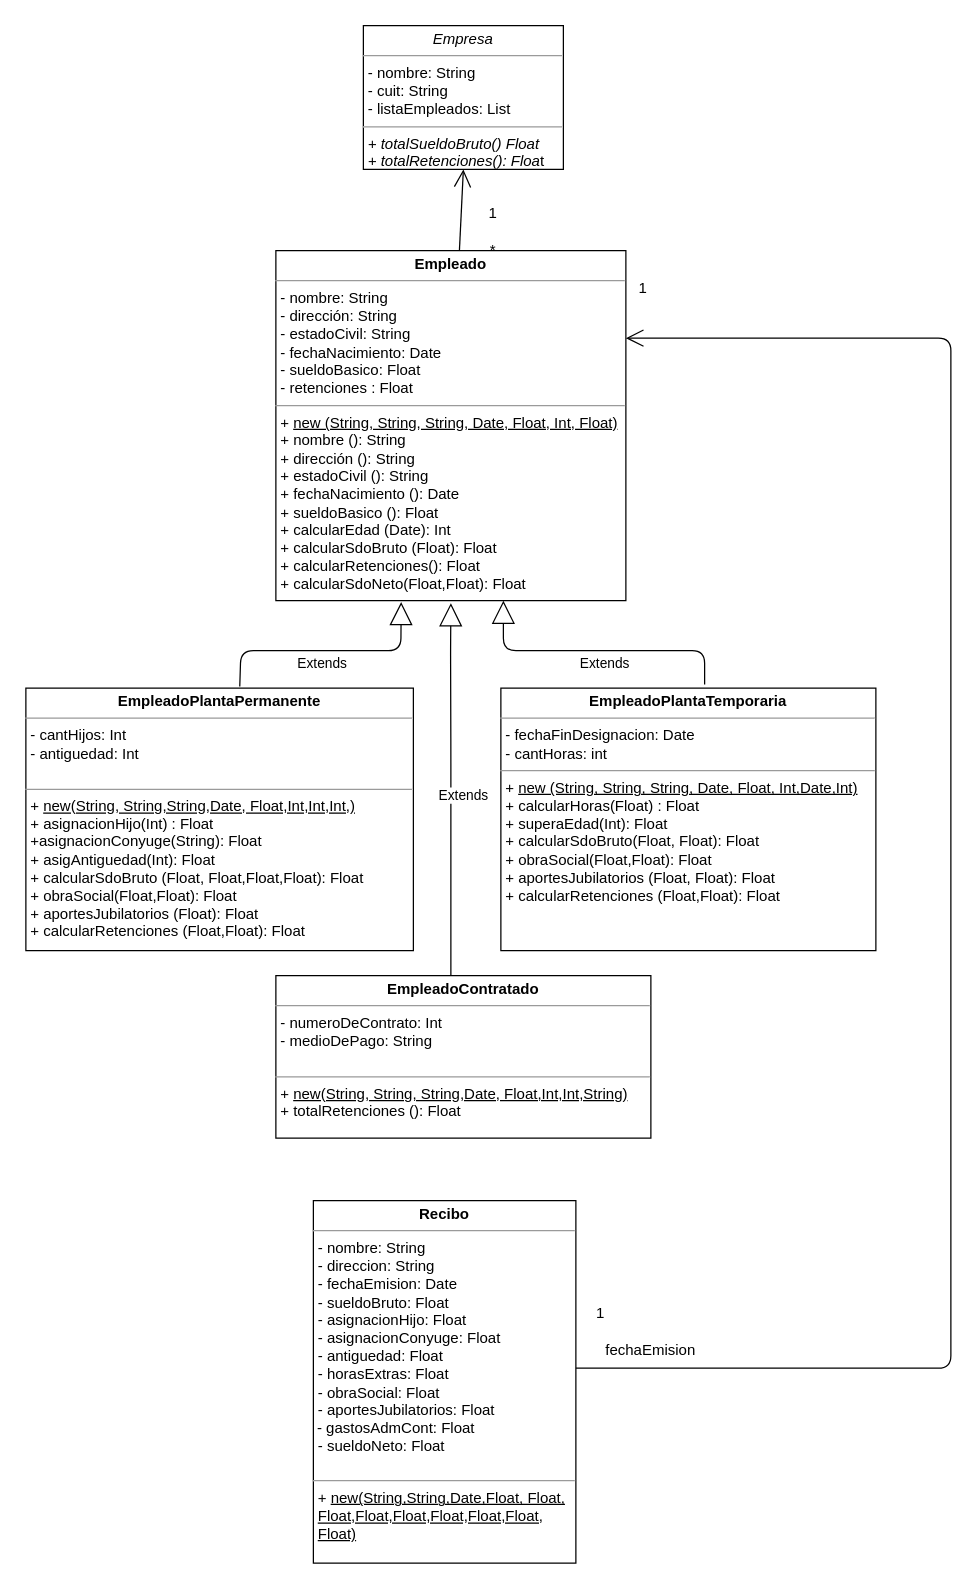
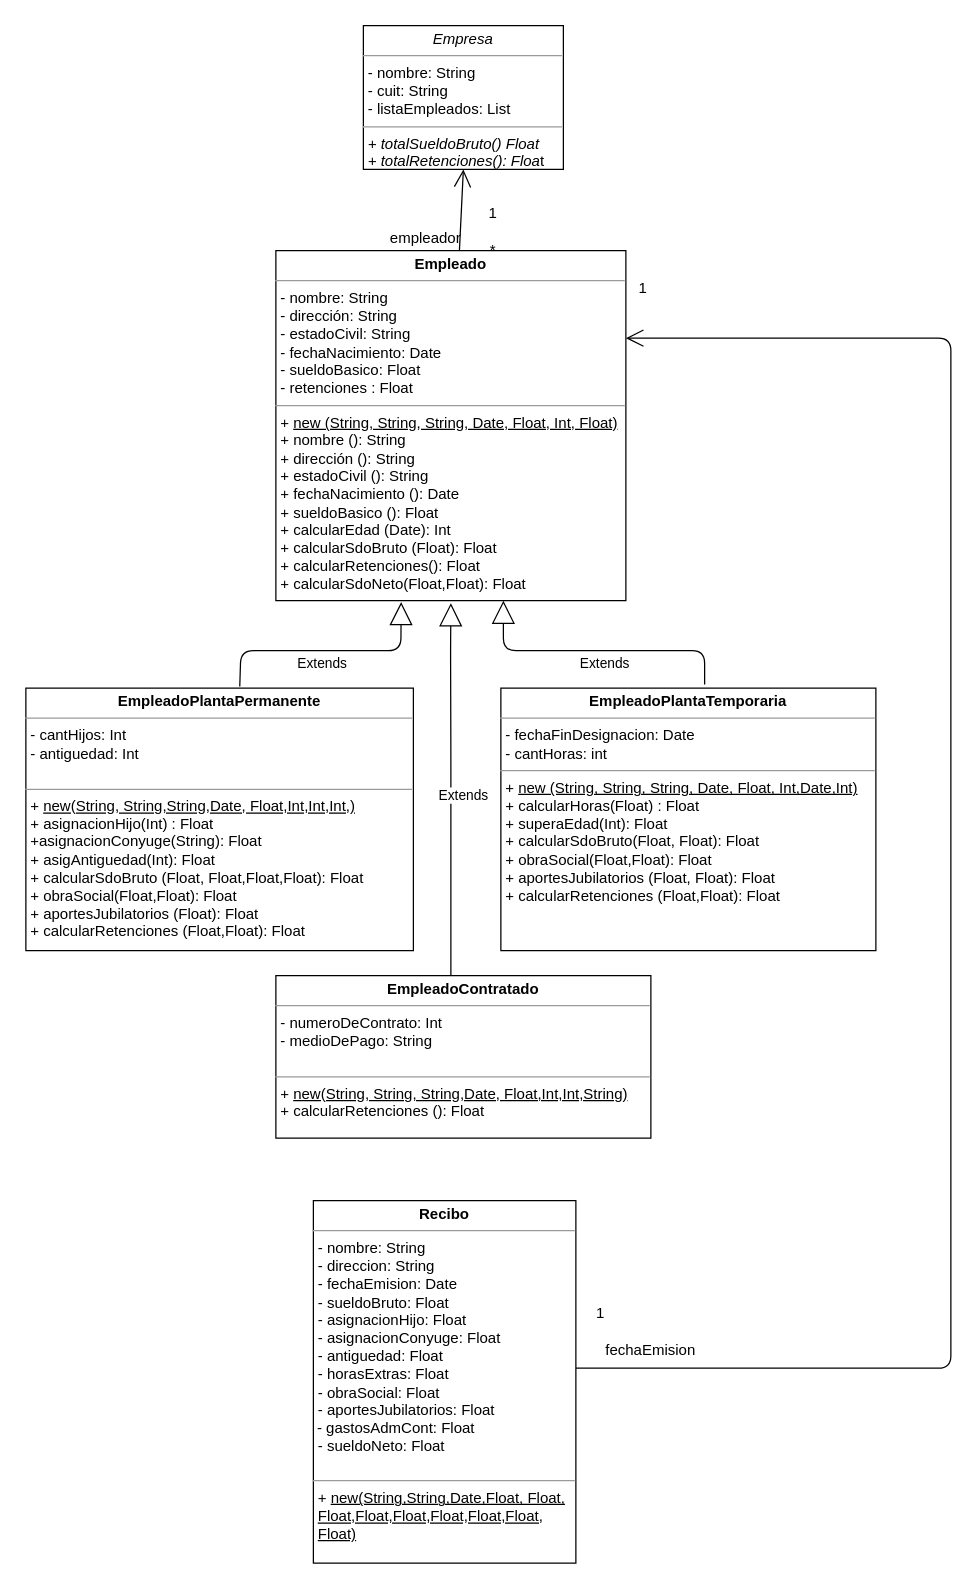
none -> (426, 238)
(480, 1021) -> (480, 1021)
